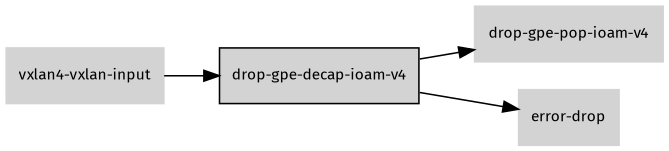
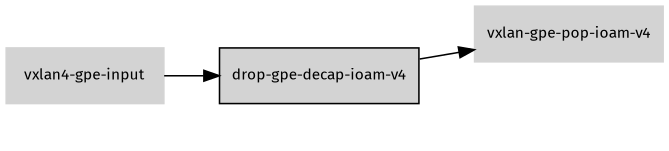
(569, 34) -> (569, 34)
(85, 76) -> (85, 76)
(569, 117) -> none
